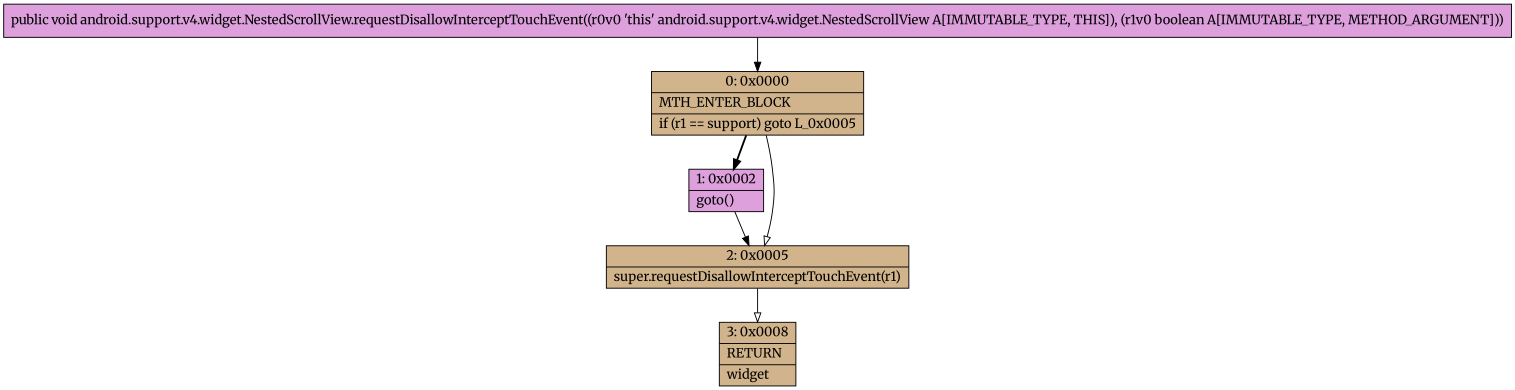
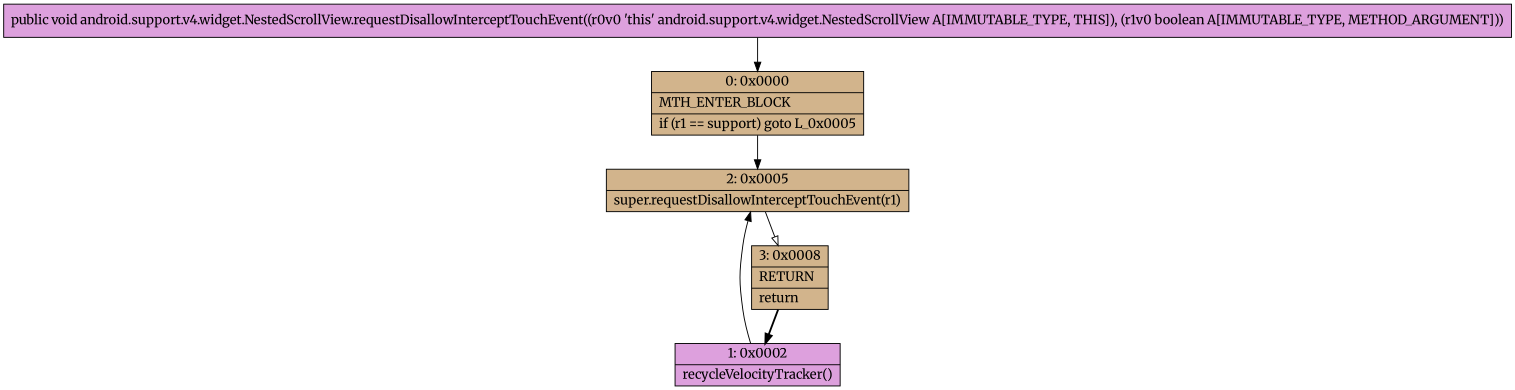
(742, 148) -> (773, 322)
(774, 186) -> (758, 148)
(716, 201) -> (758, 375)
(748, 375) -> (779, 298)
